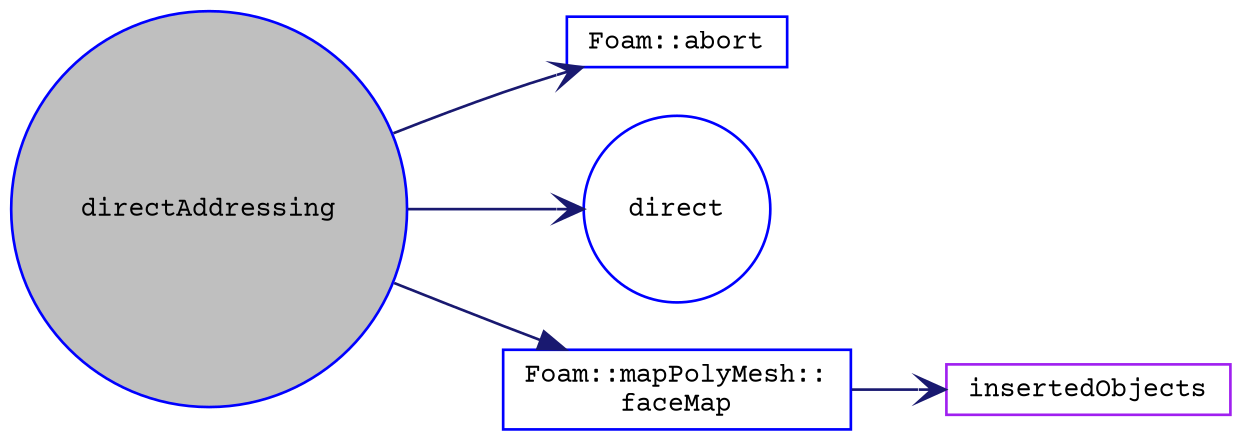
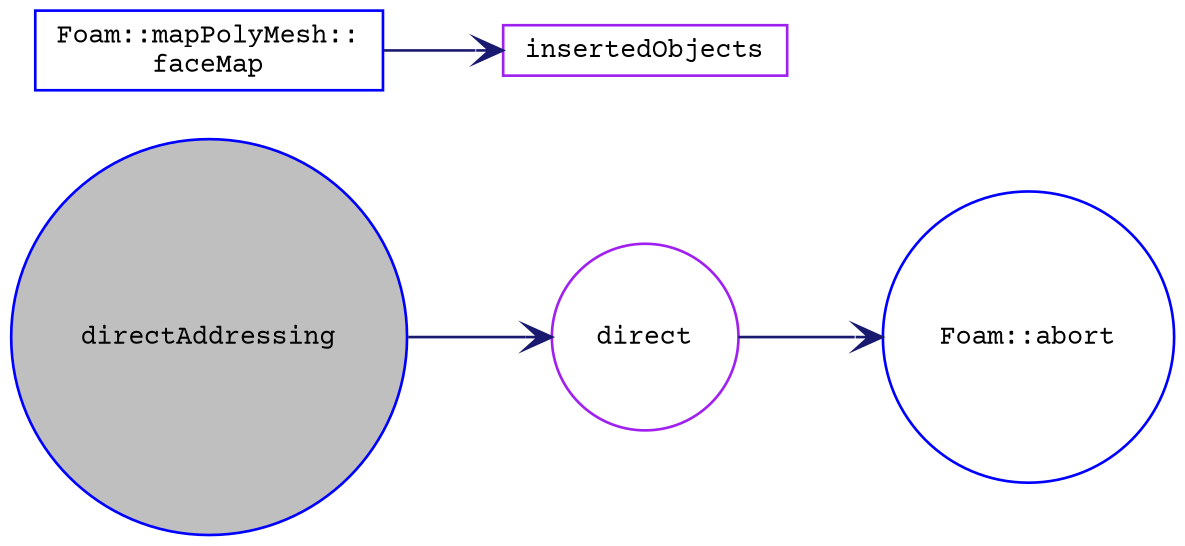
(677, 42) -> (1029, 337)
(474, 103) -> (797, 337)
(677, 209) -> (645, 337)
(467, 312) -> none
